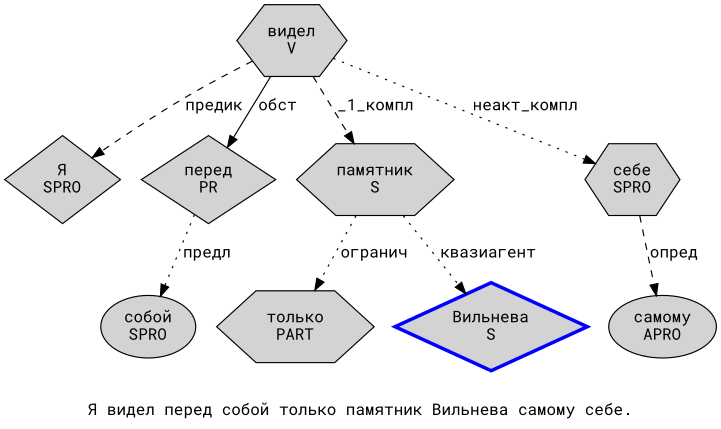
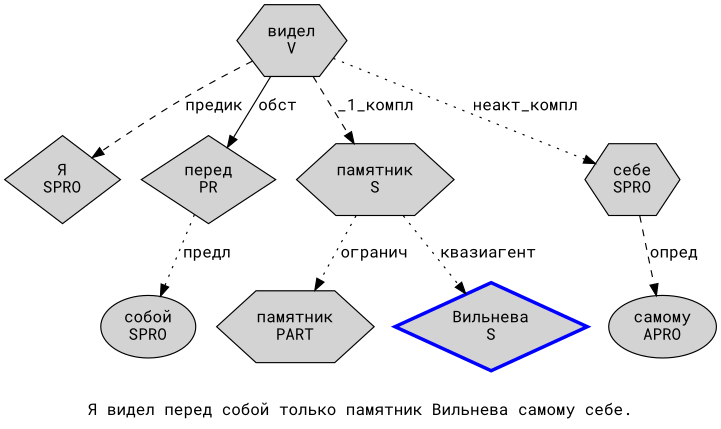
(295, 327) -> (295, 327)
